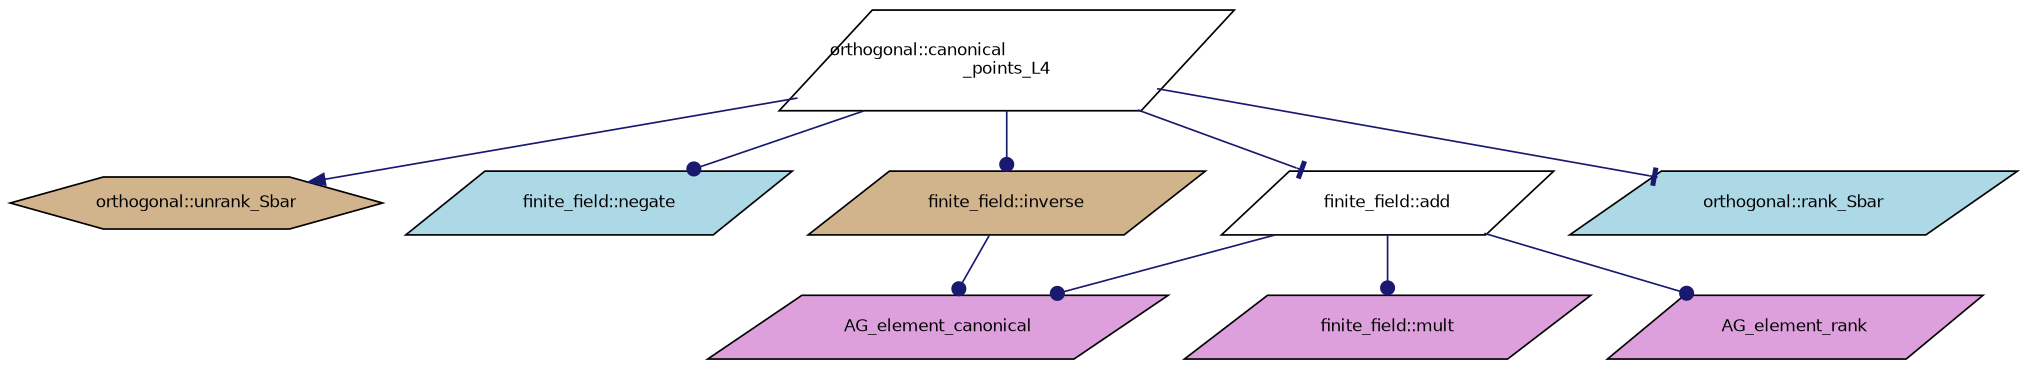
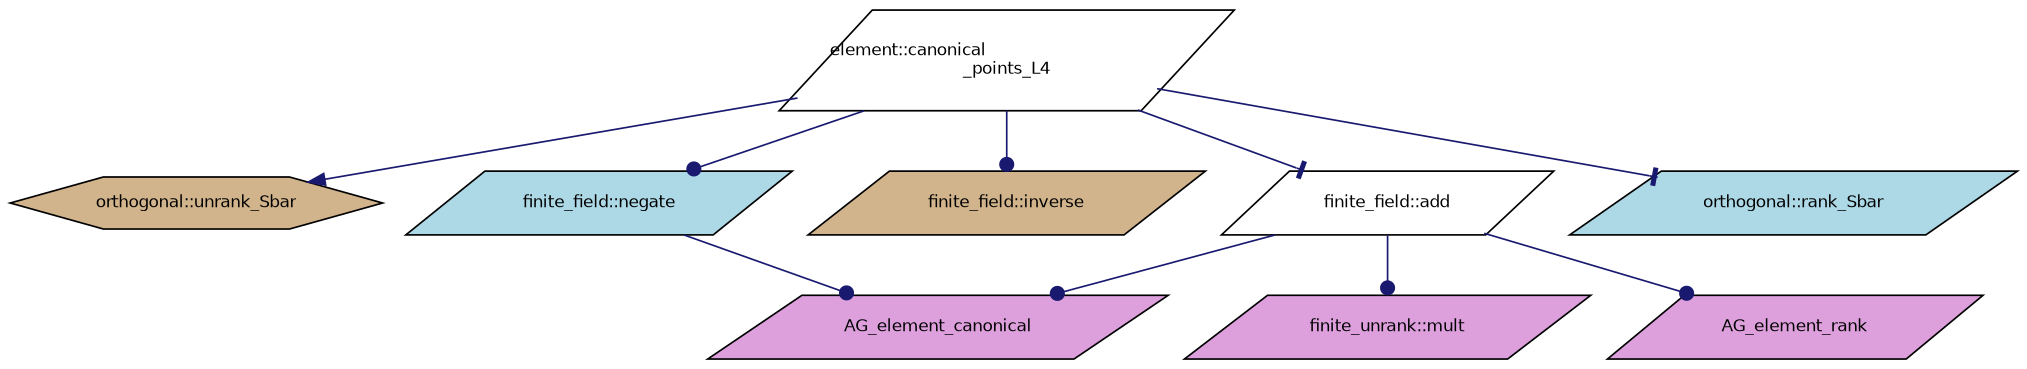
(1007, 60) -> (1007, 60)
(976, 259) -> (762, 263)
(1388, 327) -> (1388, 327)
